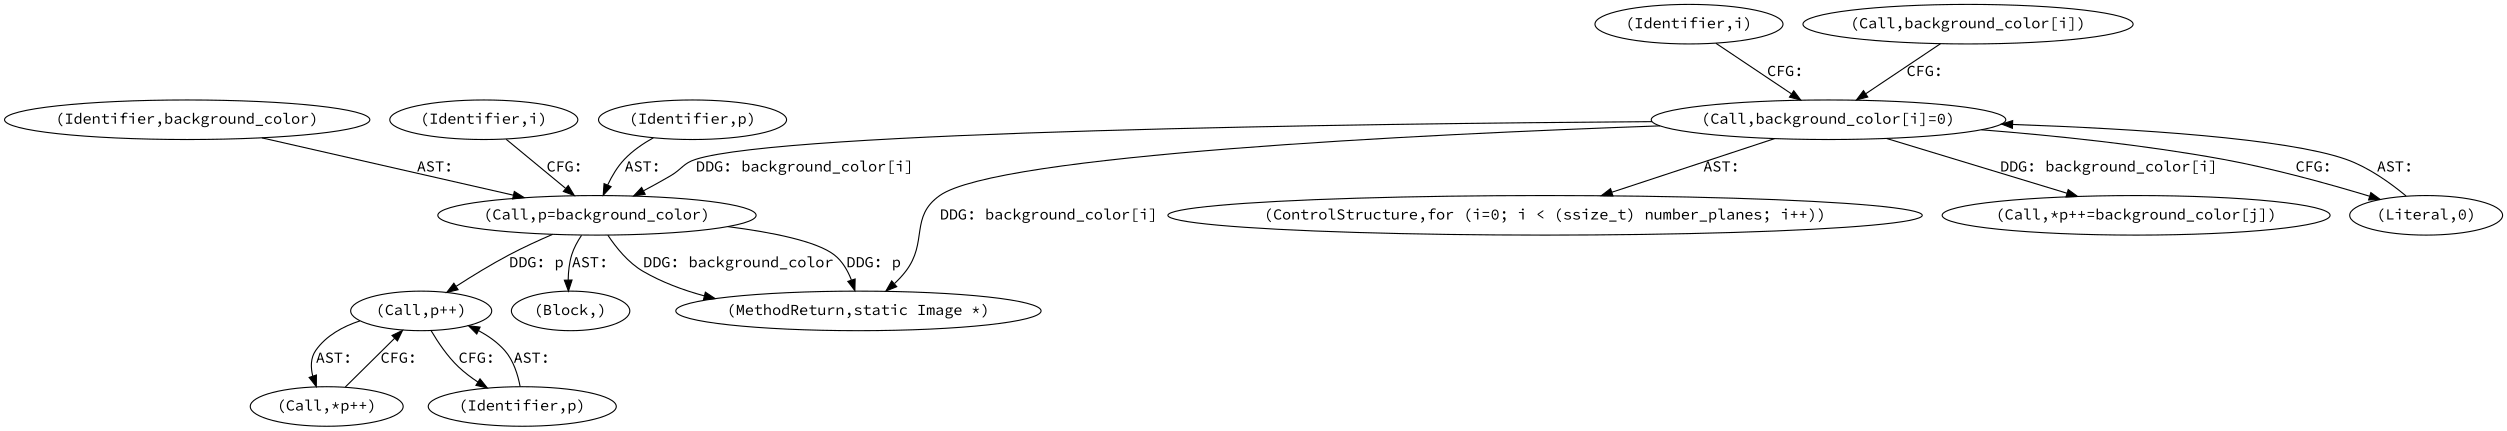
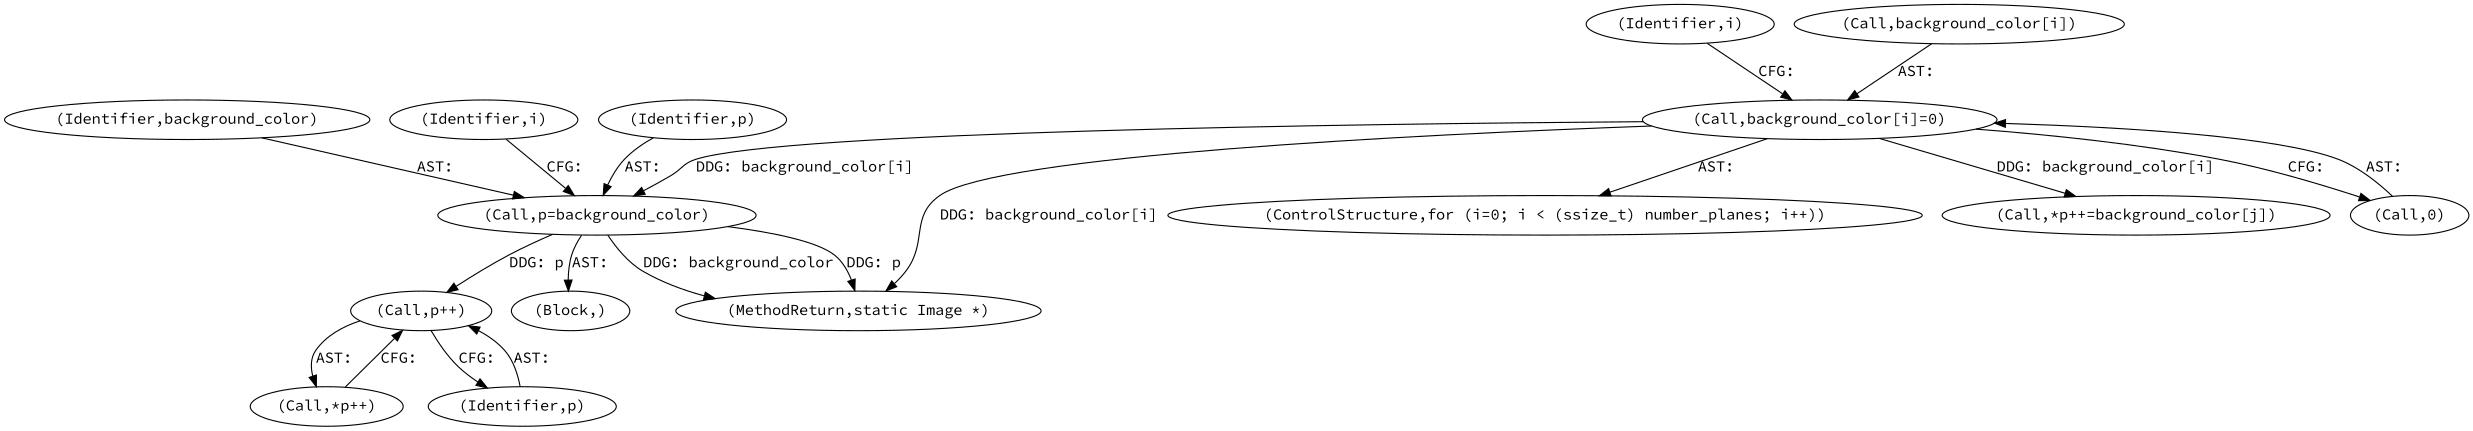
(1930, 72) -> (1921, 72)
(2426, 215) -> (2410, 215)
